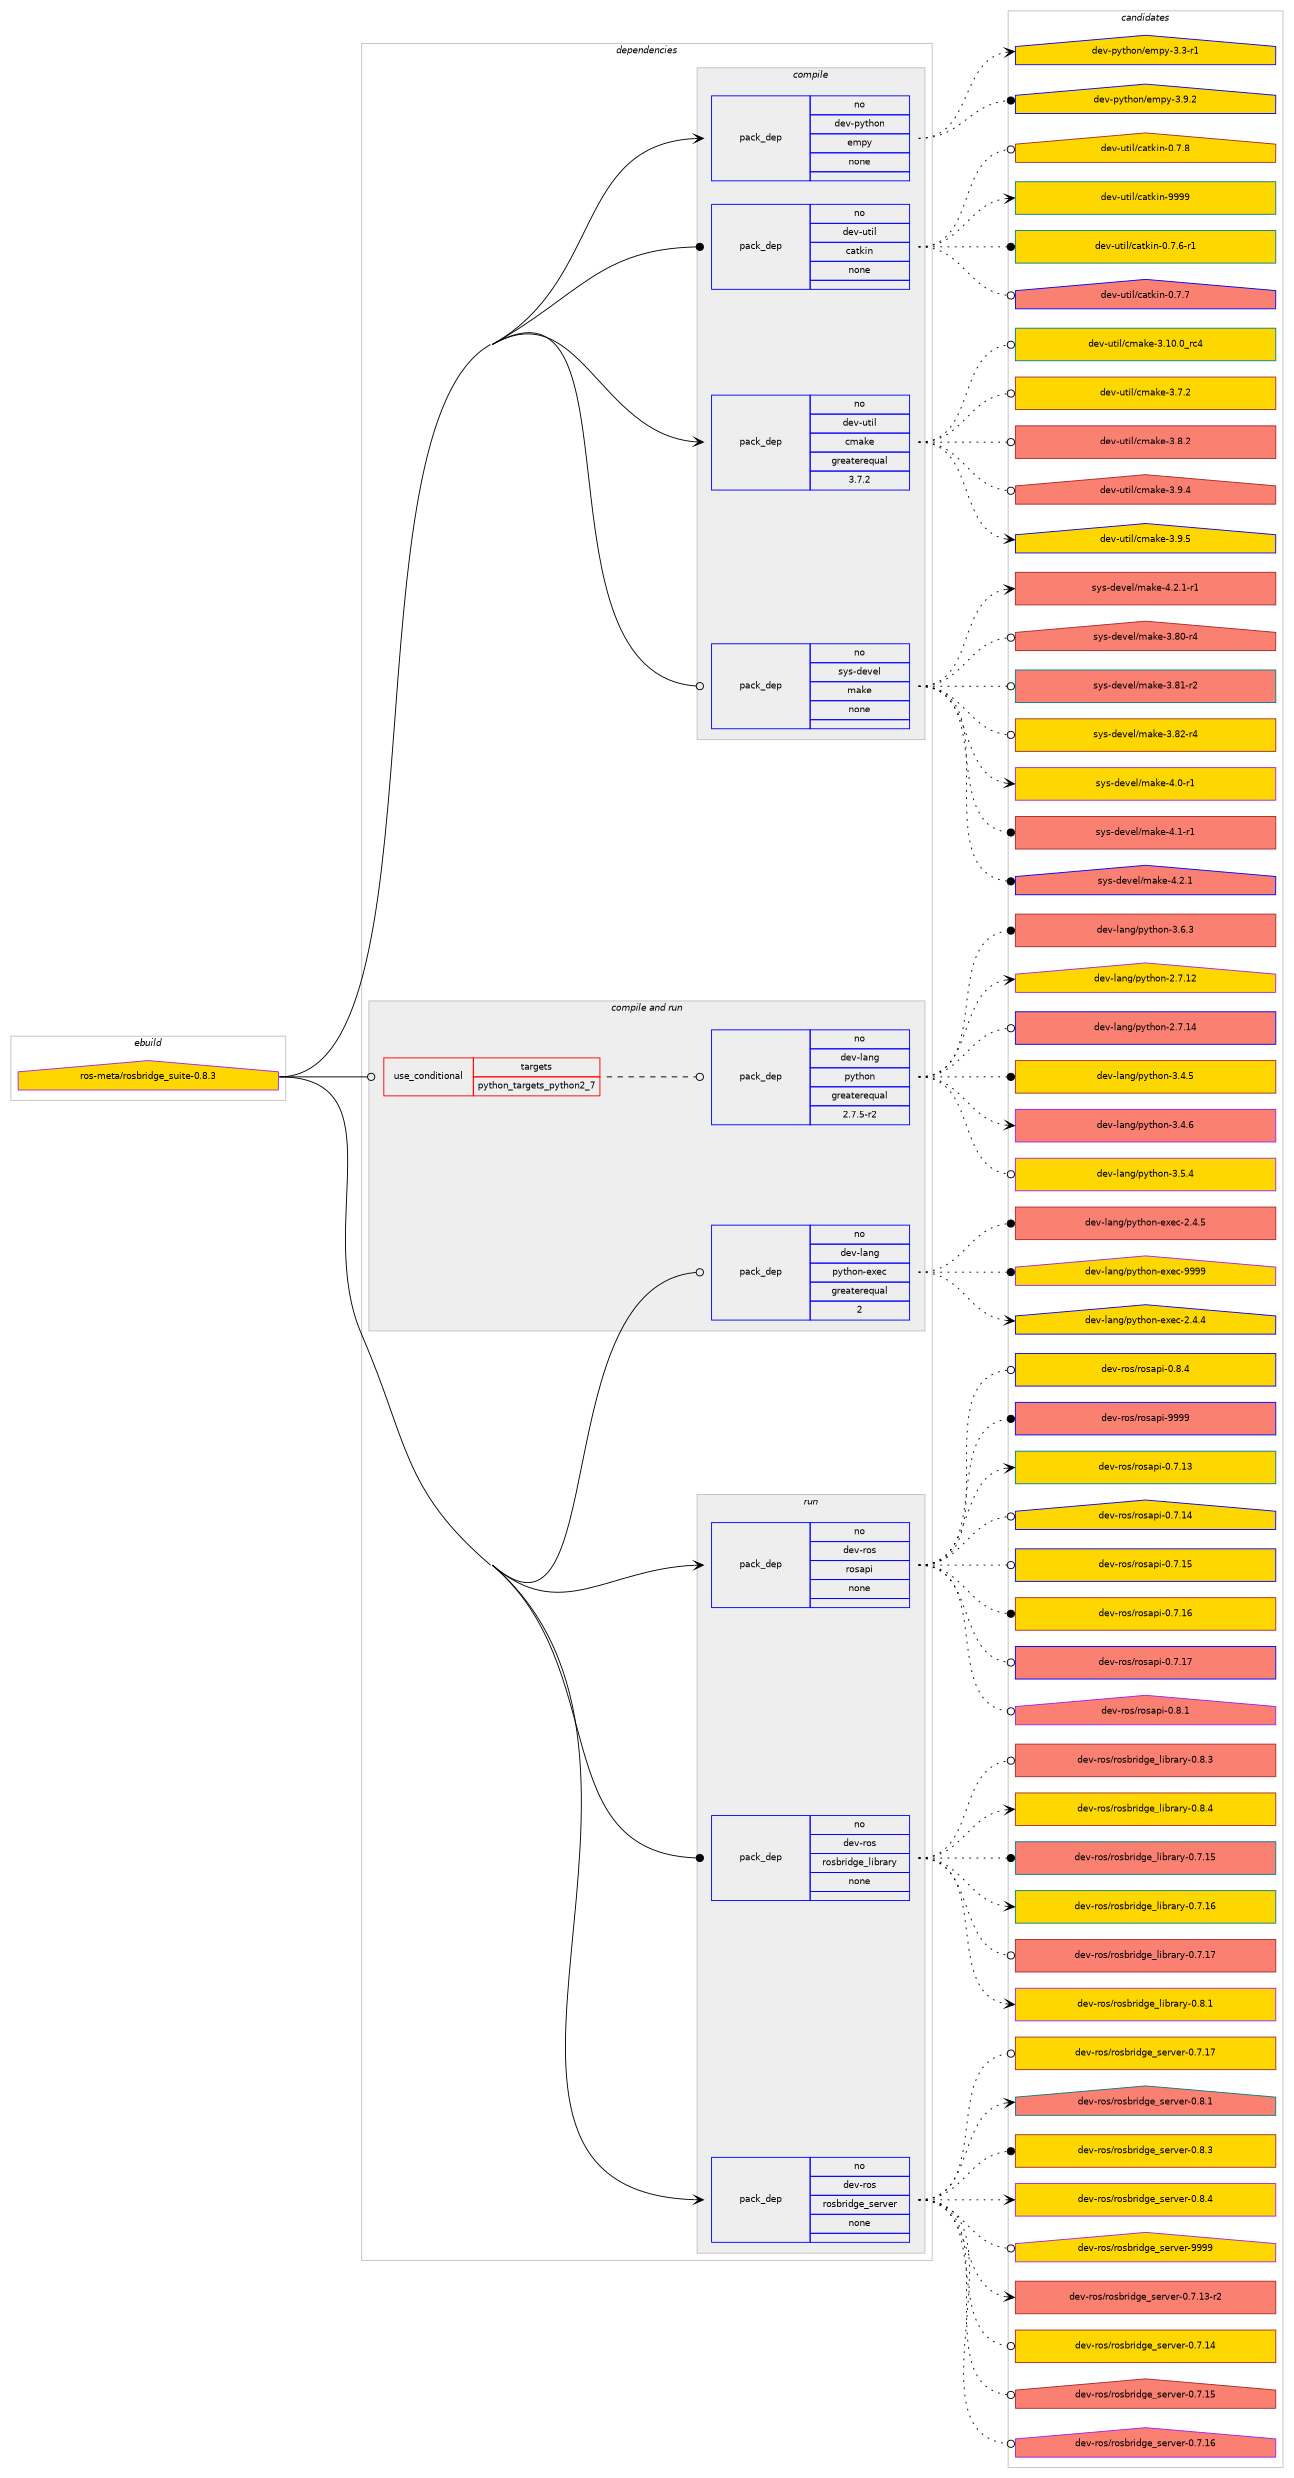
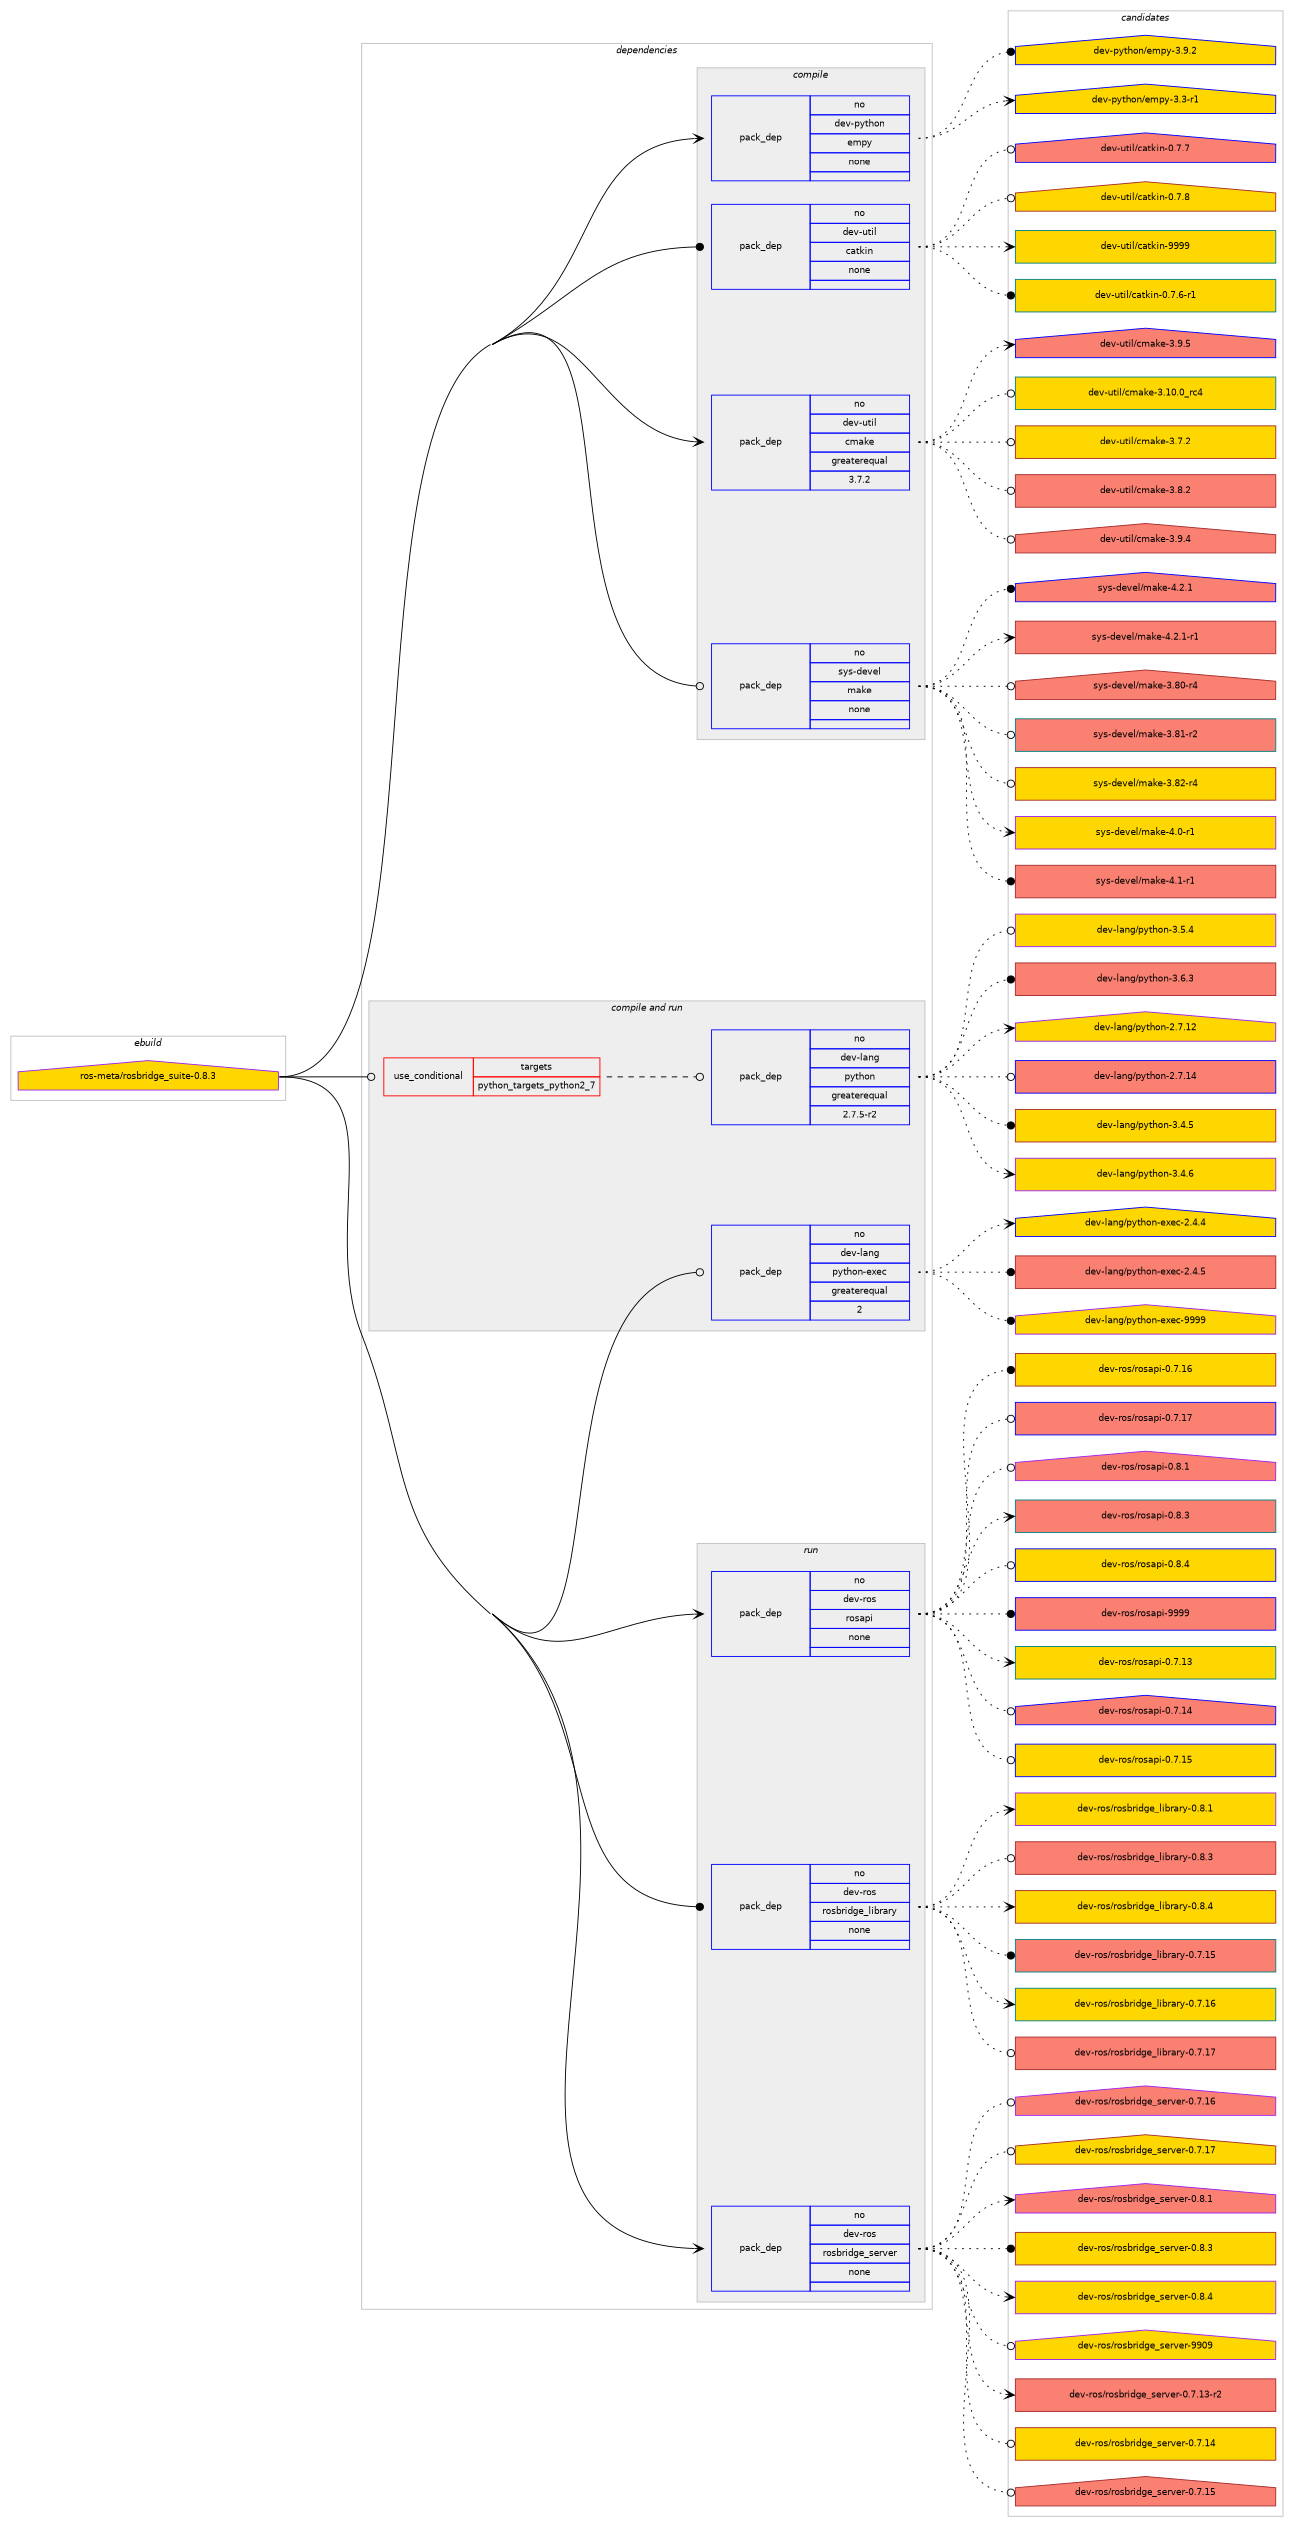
(1146, 540) -> (1146, 344)
(1146, 1126) -> (1146, 1175)
(1146, 1516) -> (1146, 1712)
none -> (1146, 1516)
(1146, 2053) -> (1146, 2151)
(1146, 2102) -> (1146, 2200)
(1146, 2249) -> (1146, 2346)
